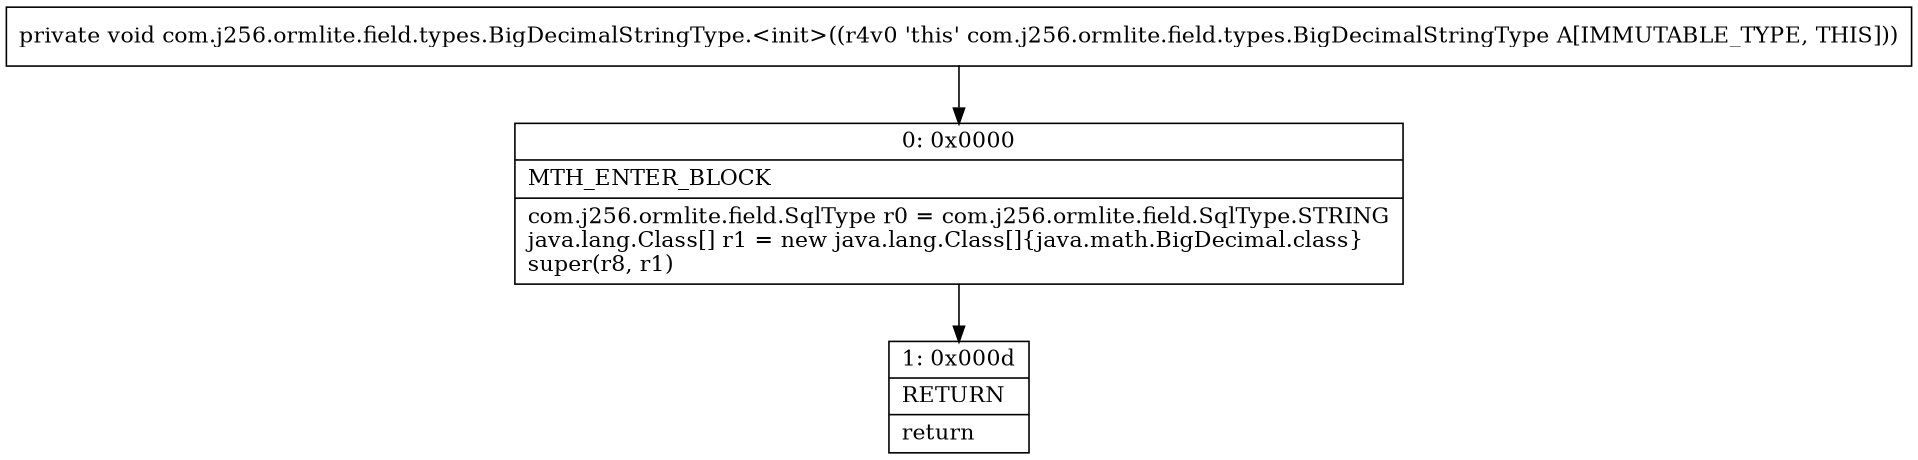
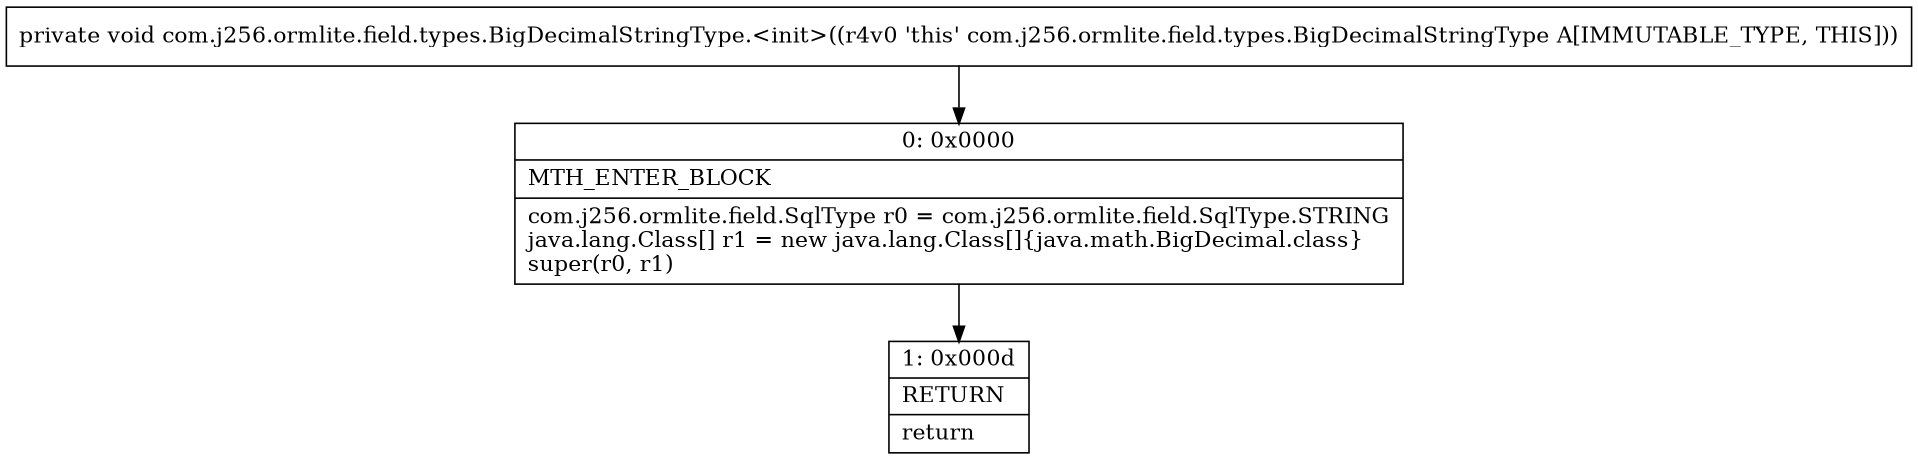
(601, 264) -> (601, 264)
